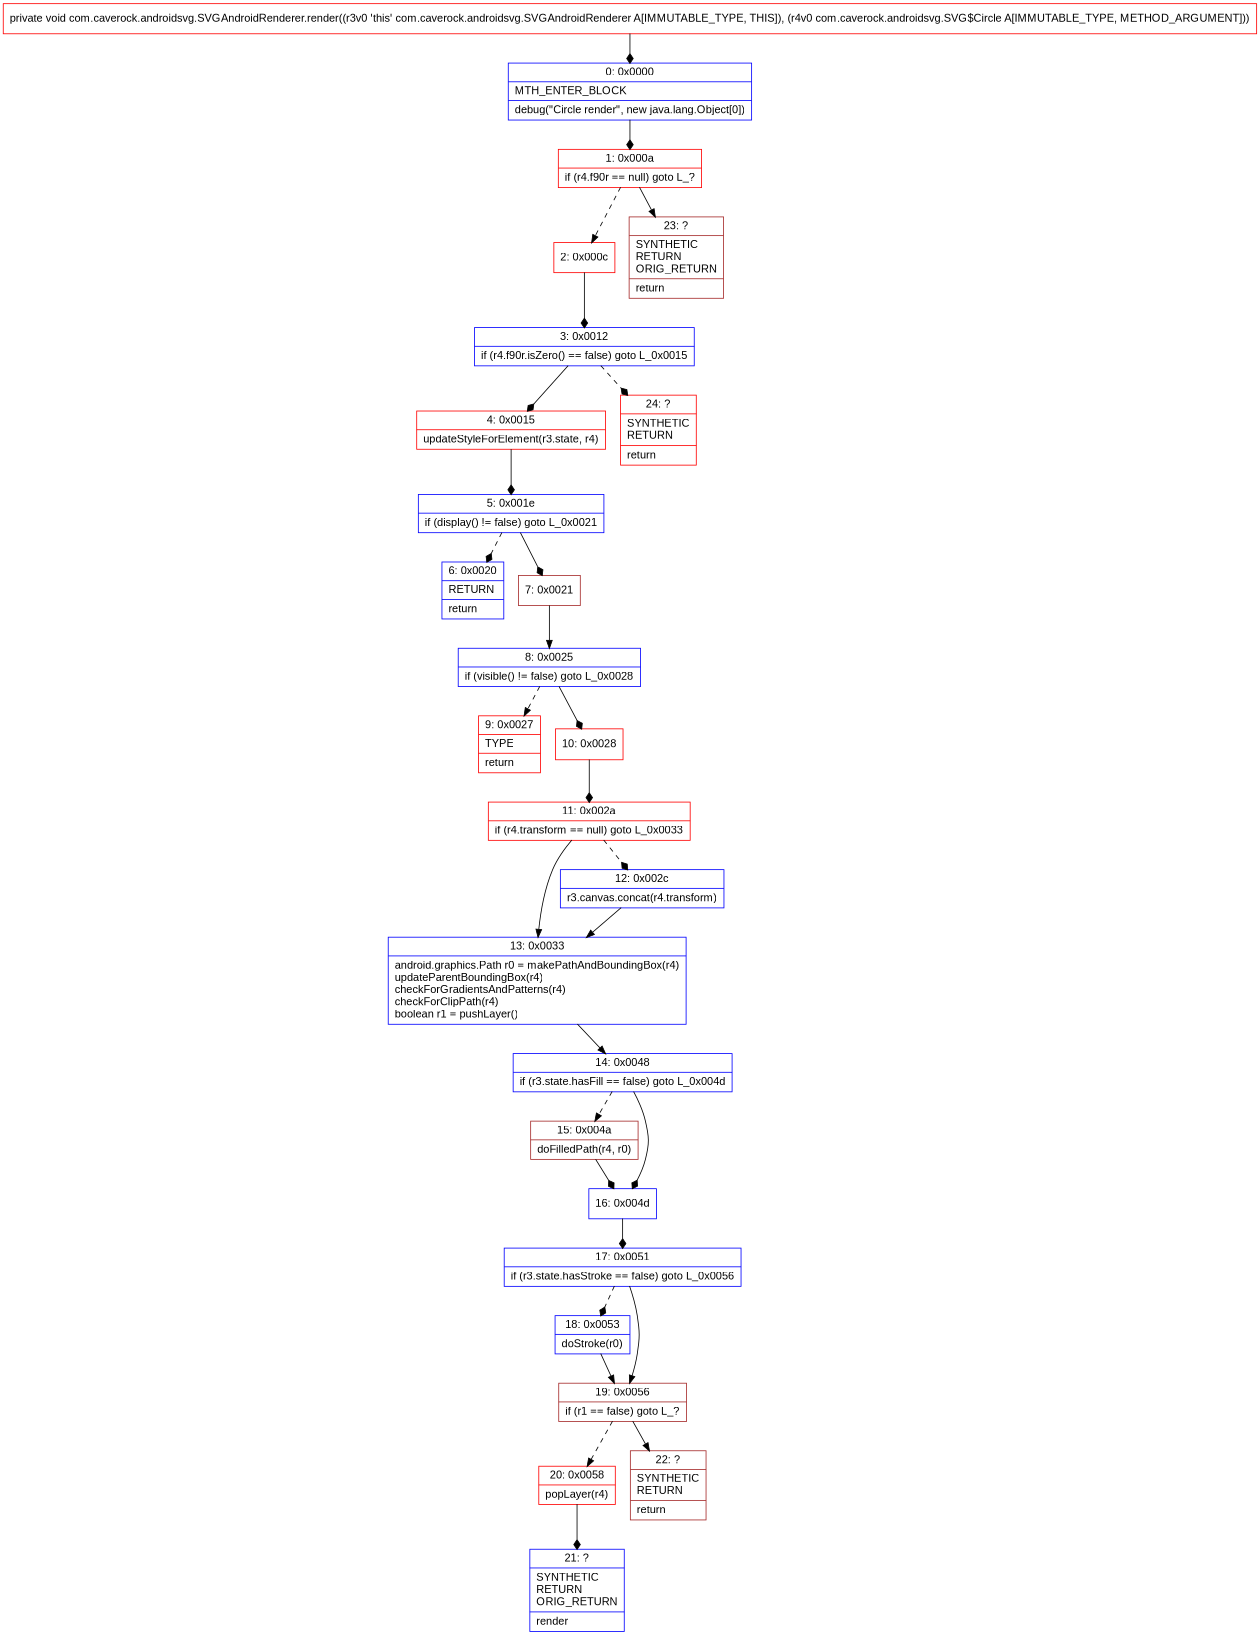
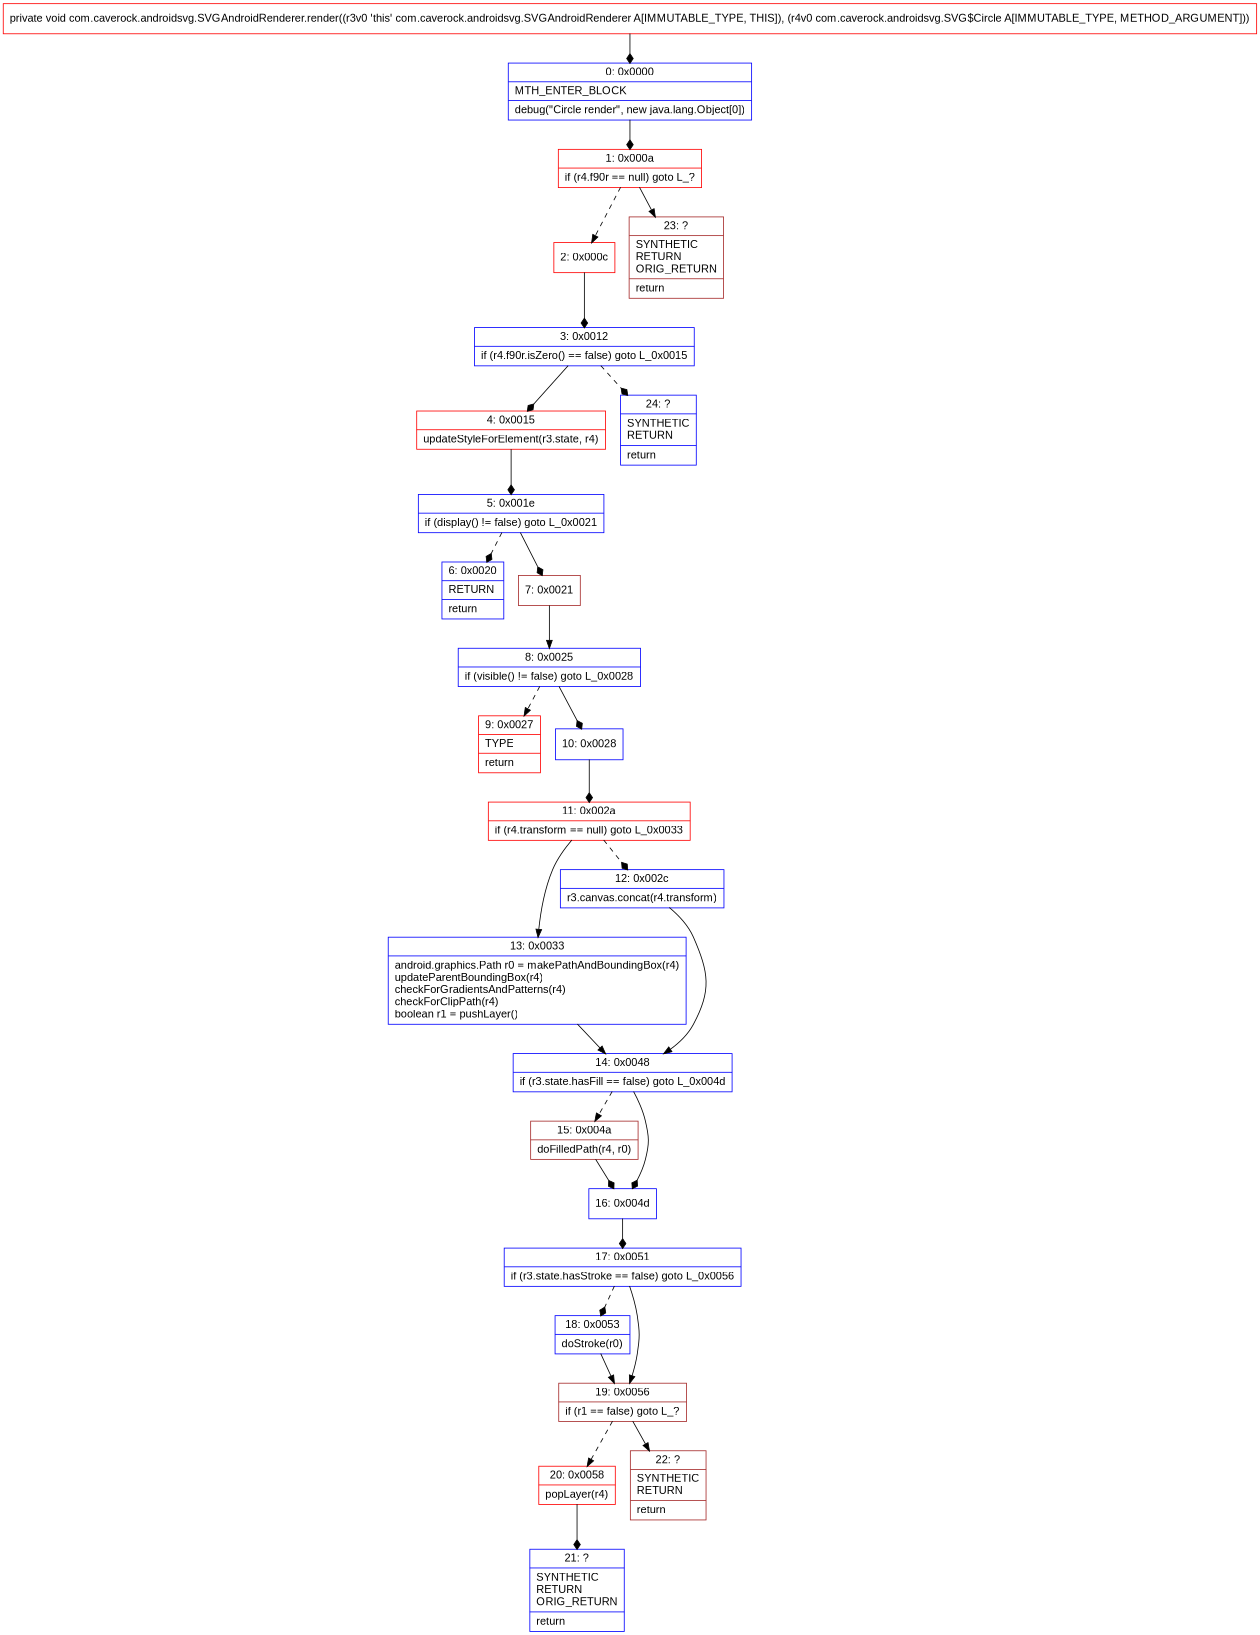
(658, 430) -> (658, 430)
(589, 744) -> (589, 744)
(607, 920) -> (706, 979)
(553, 1621) -> (551, 1621)
